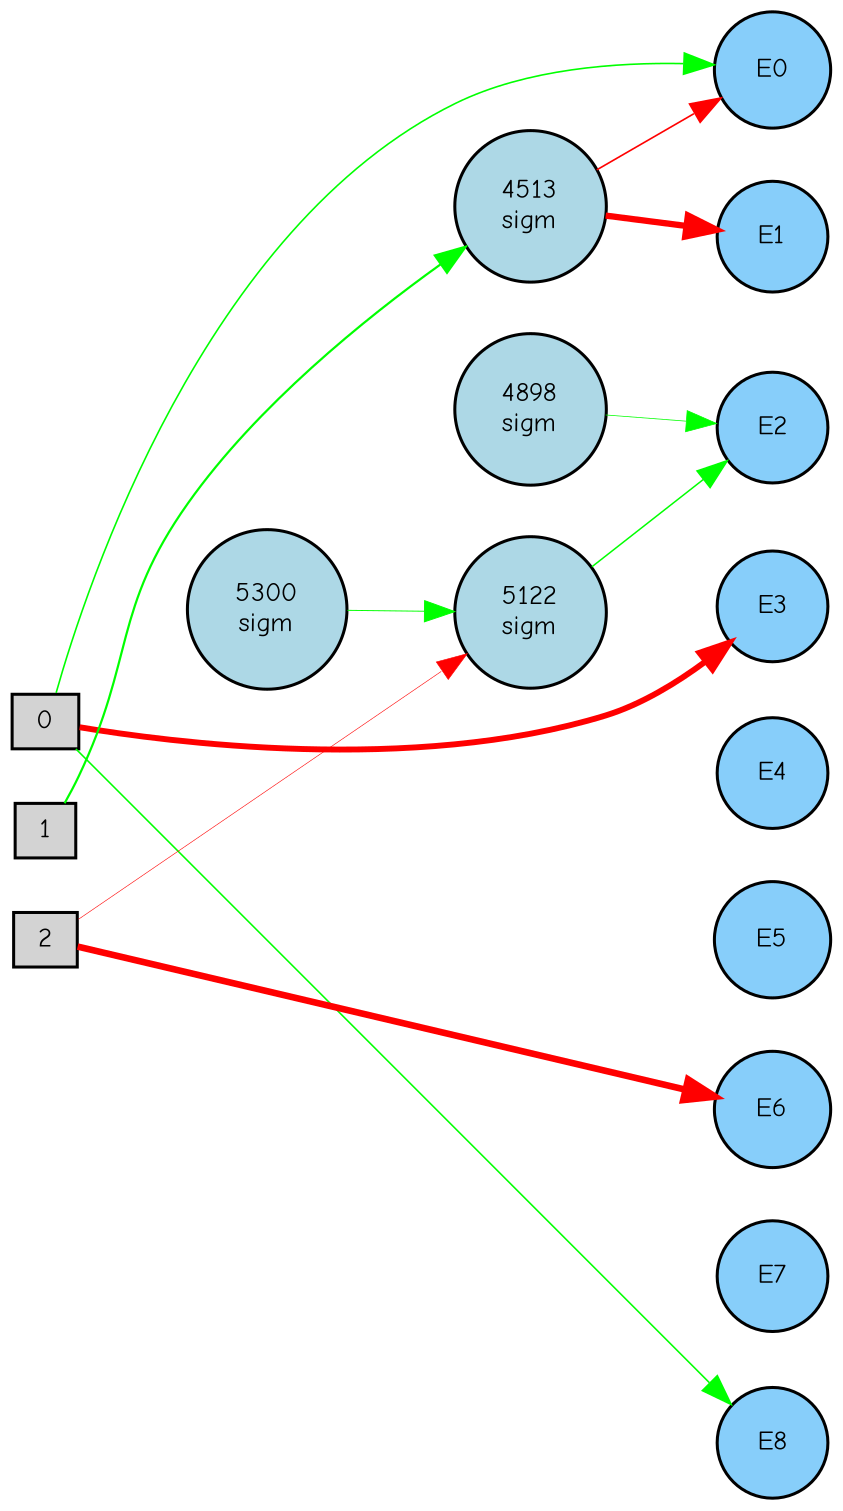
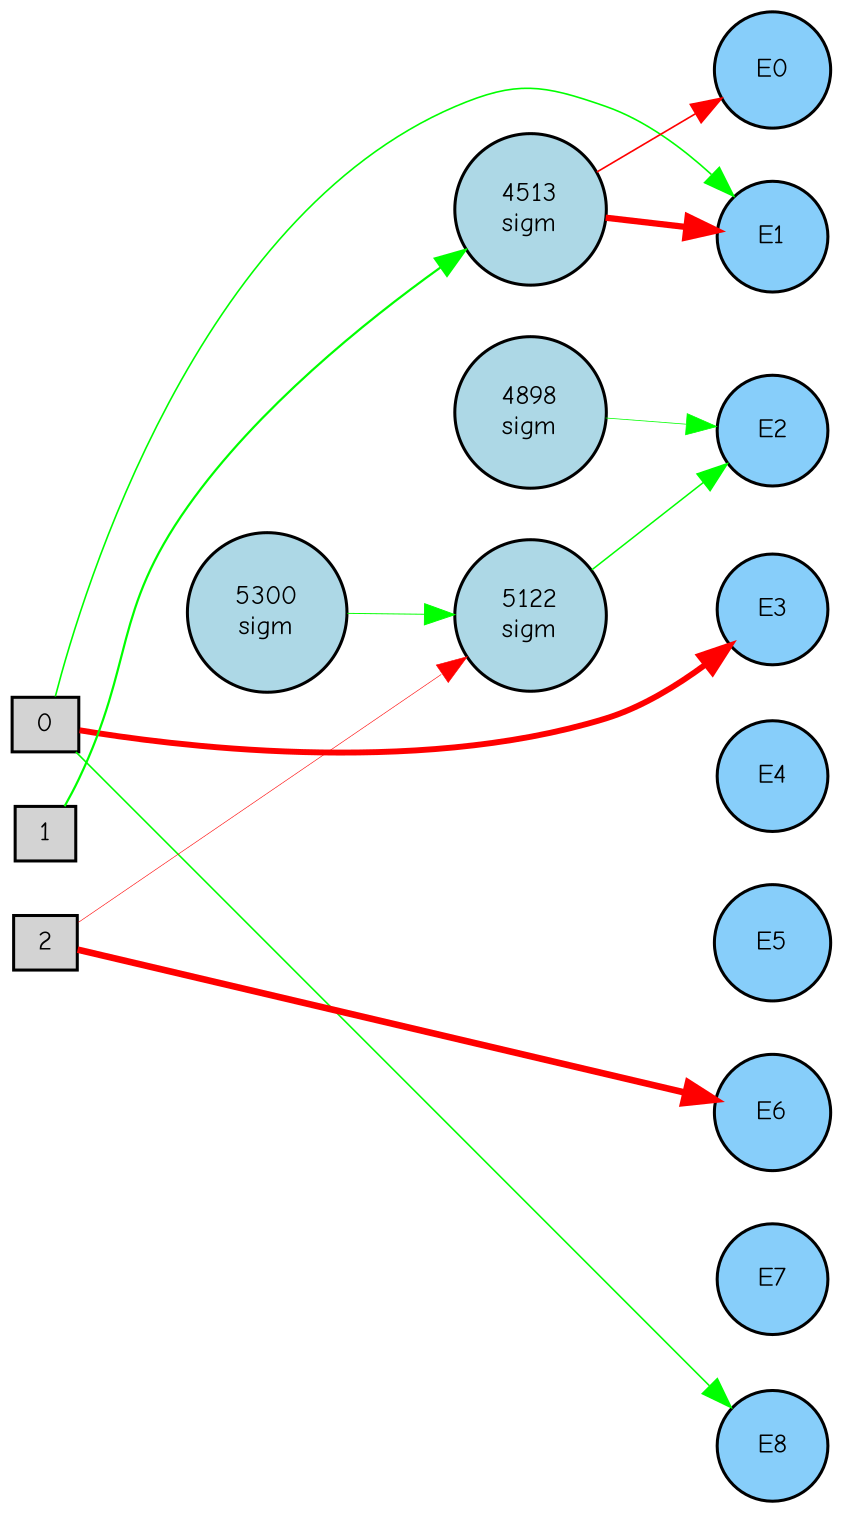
(268, 263) -> (277, 243)
